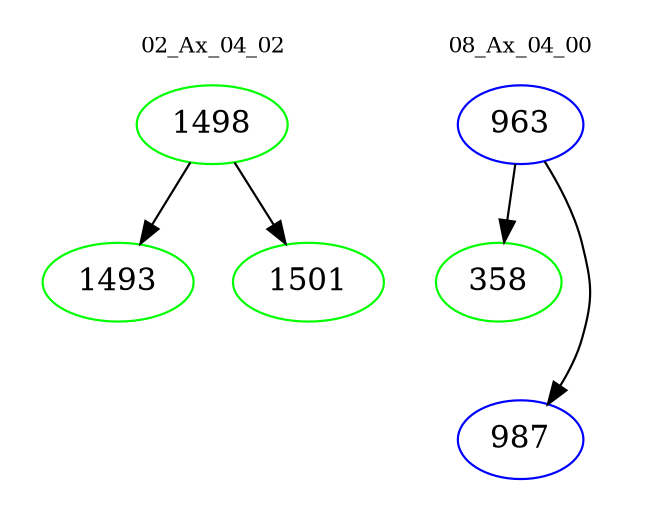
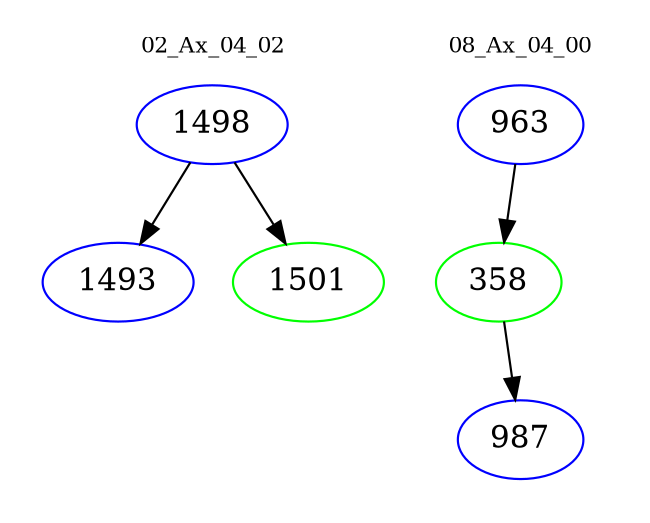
(212, 125) -> (212, 125)
(588, 272) -> (508, 350)
(118, 282) -> (118, 282)
